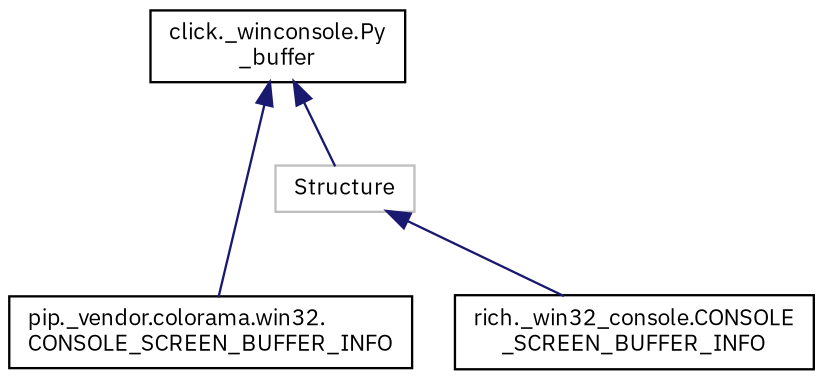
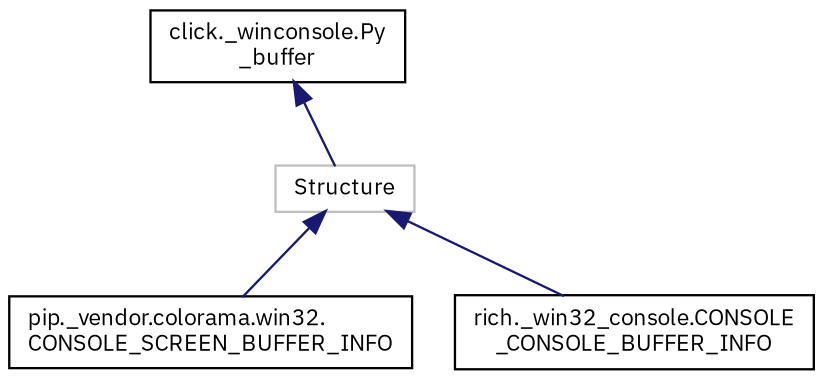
(241, 201) -> (276, 263)
(634, 332) -> (634, 332)
